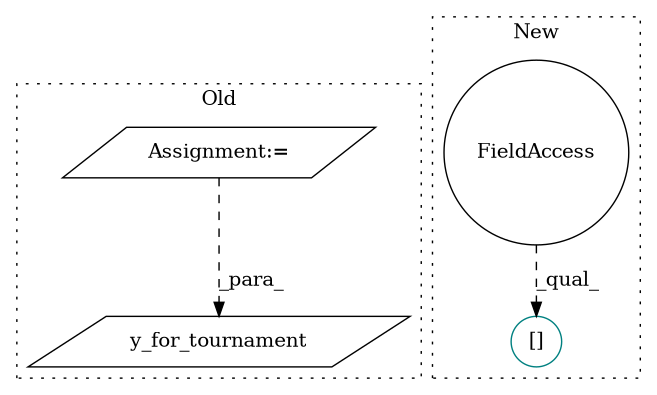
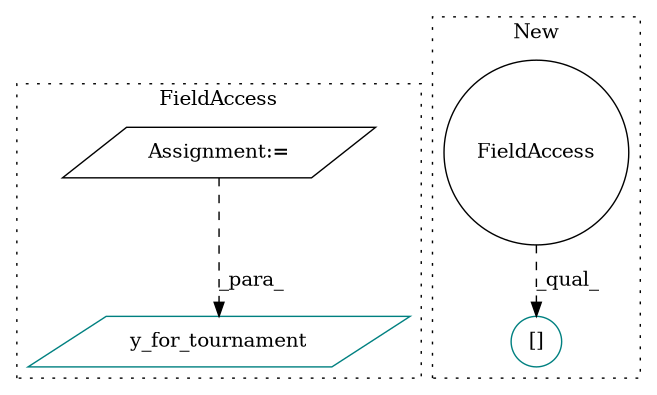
(219, 100) -> (219, 100)
(219, 342) -> (219, 342)
